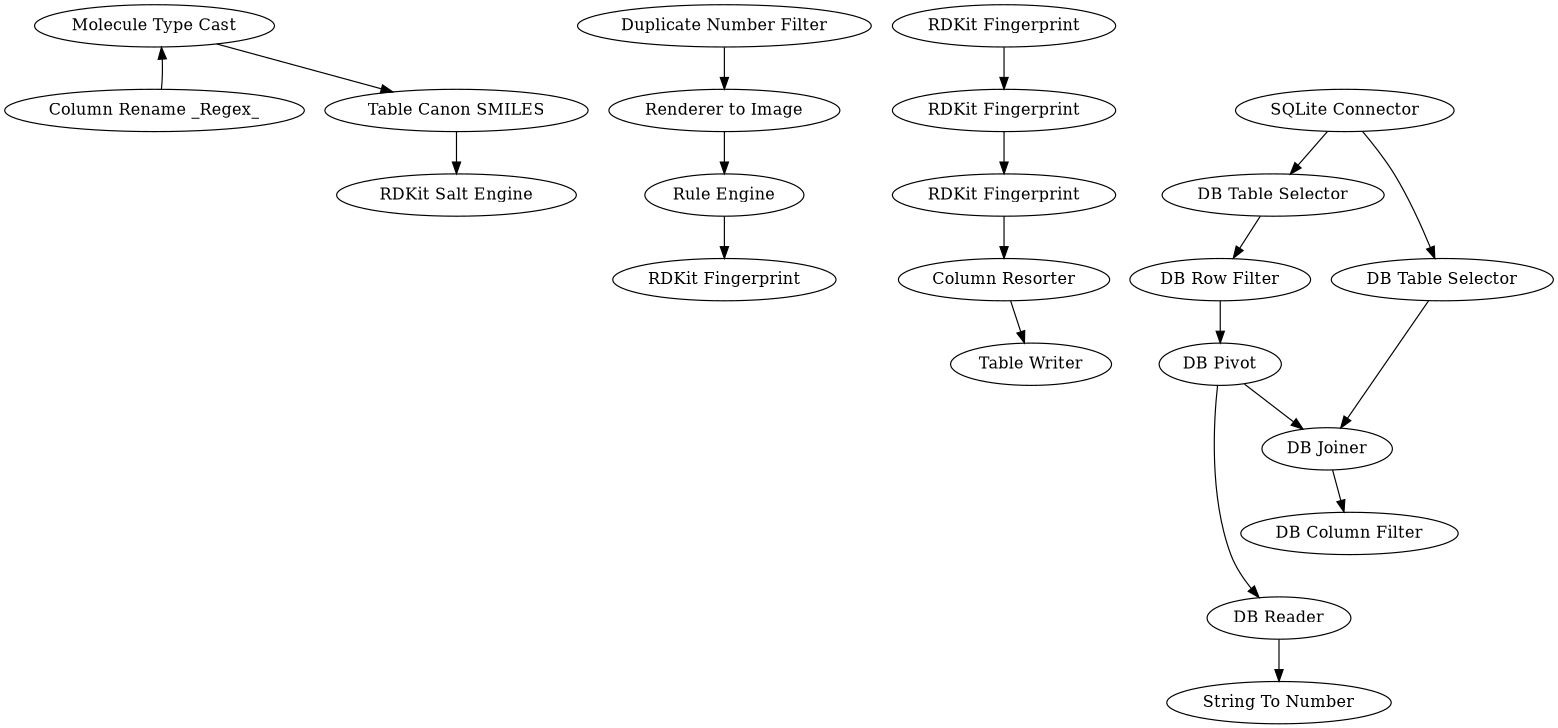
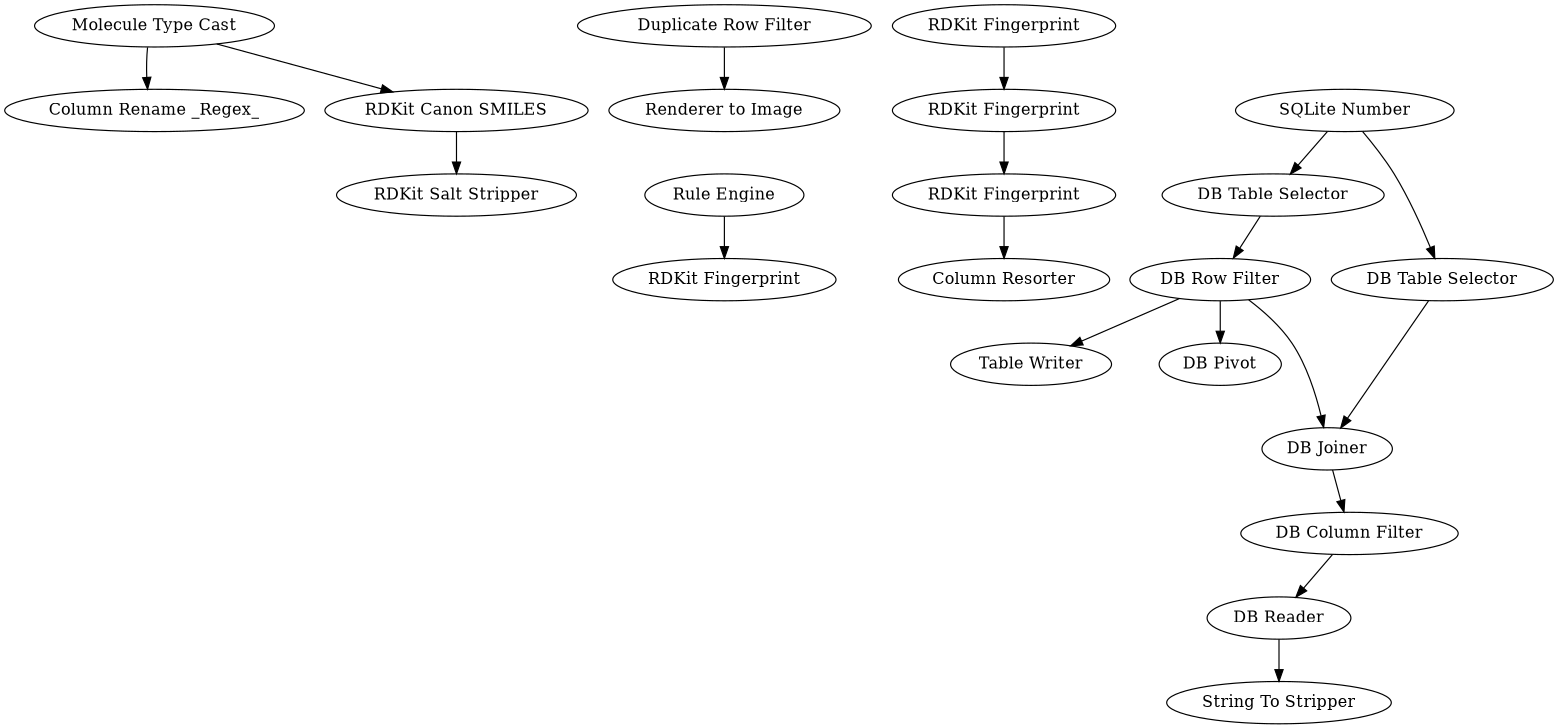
(724, 26) -> (724, 26)
(162, 74) -> (147, 62)
(456, 110) -> (456, 110)
(1345, 110) -> (1345, 110)
(724, 147) -> none
(456, 195) -> (456, 195)
(1016, 316) -> (1130, 320)
(1269, 403) -> (1296, 350)
(1217, 491) -> (1318, 571)
(1279, 703) -> (1279, 703)
